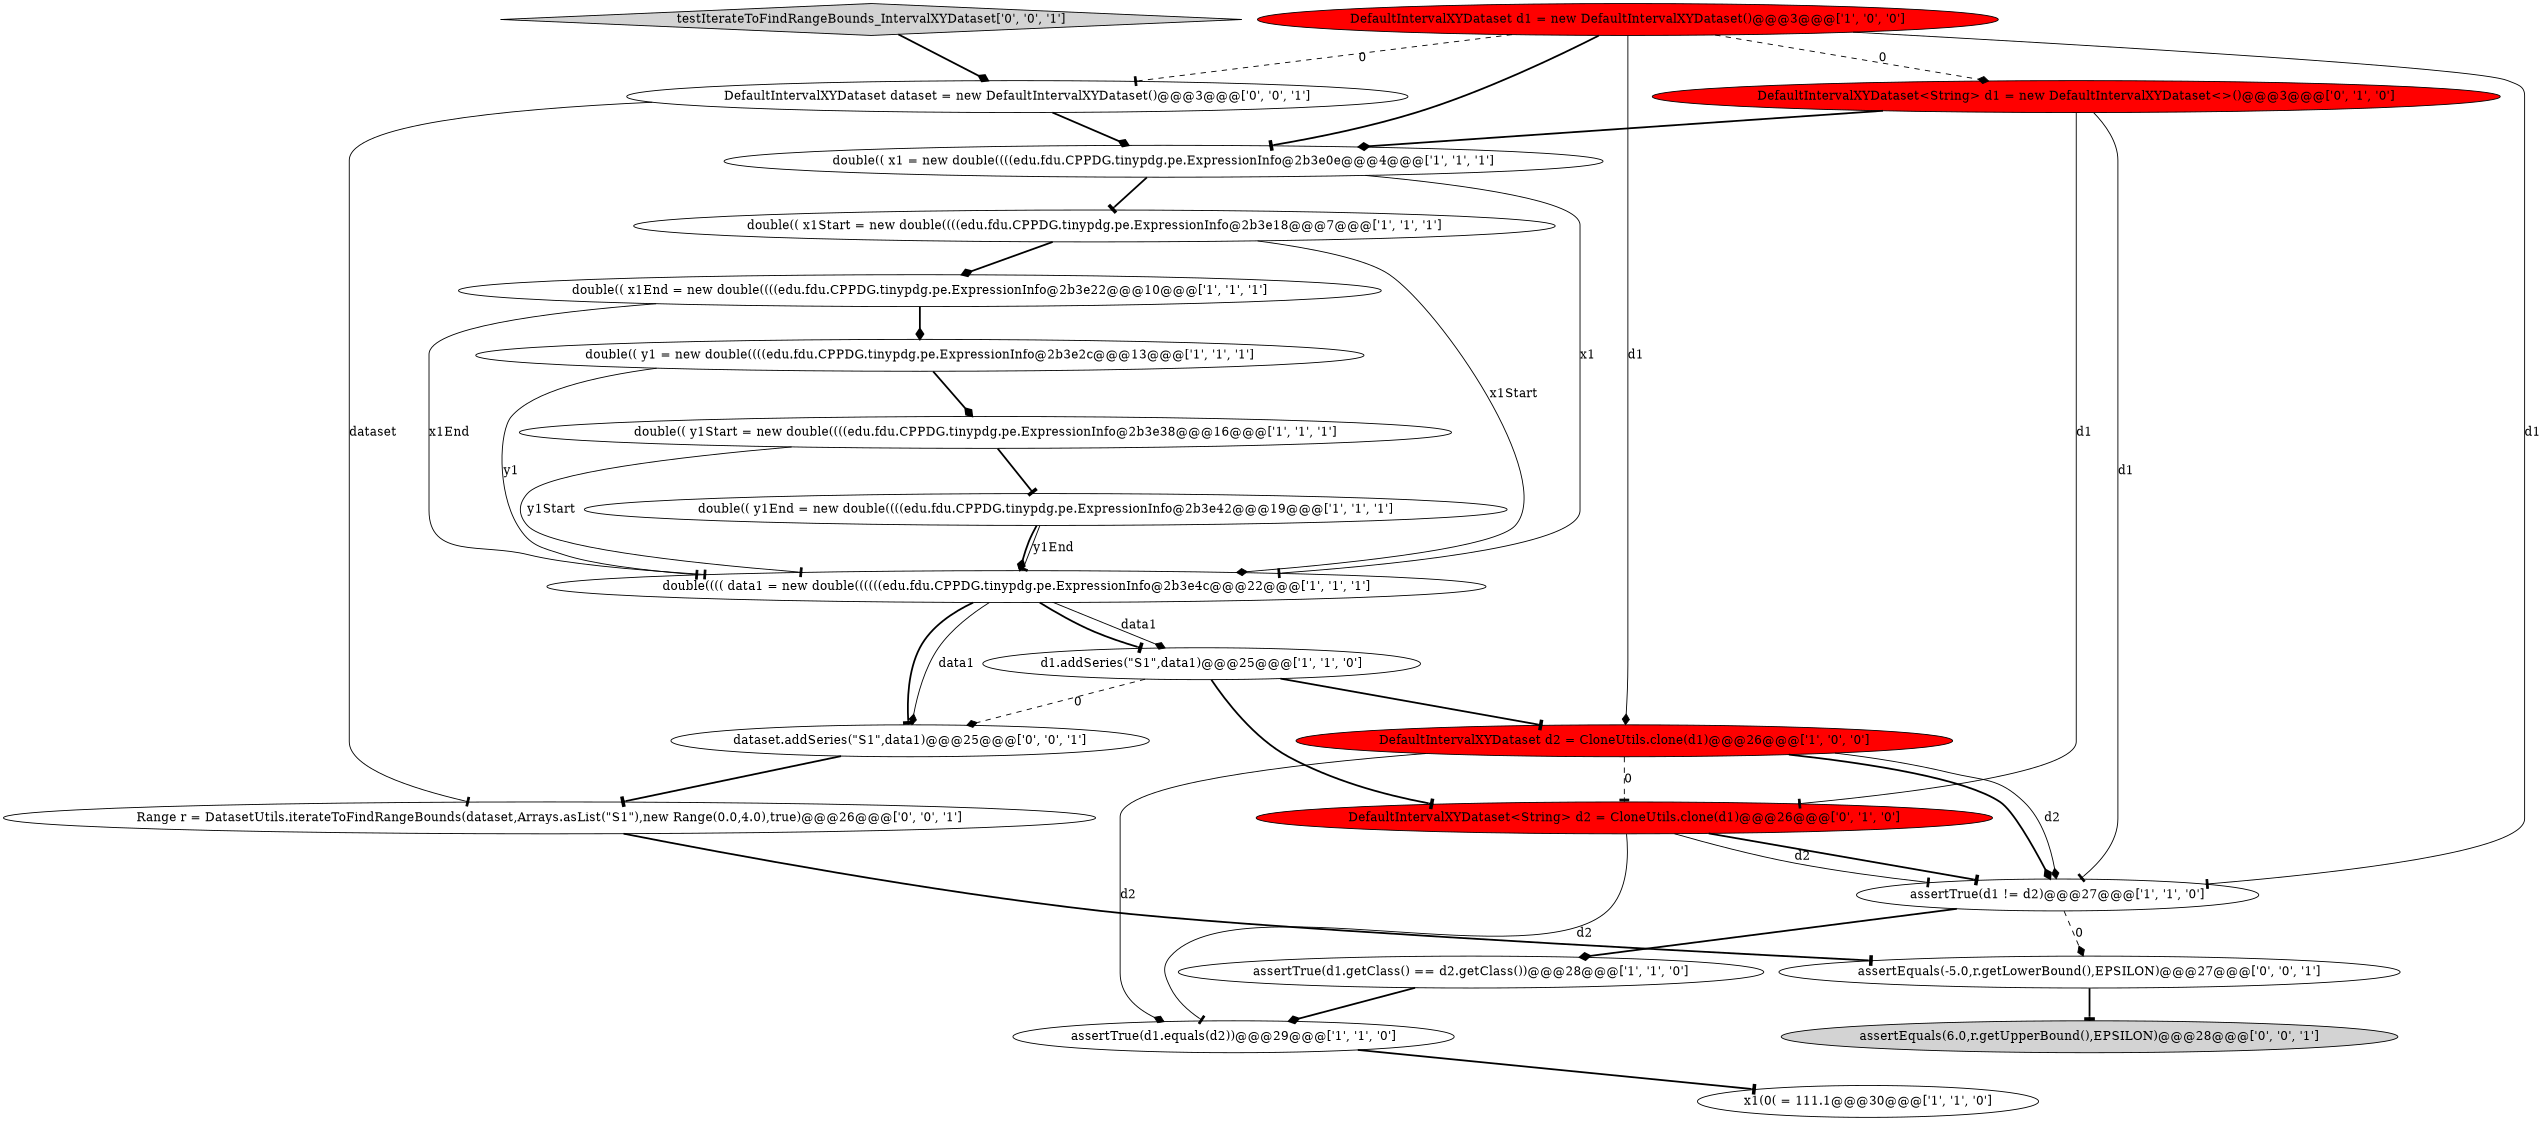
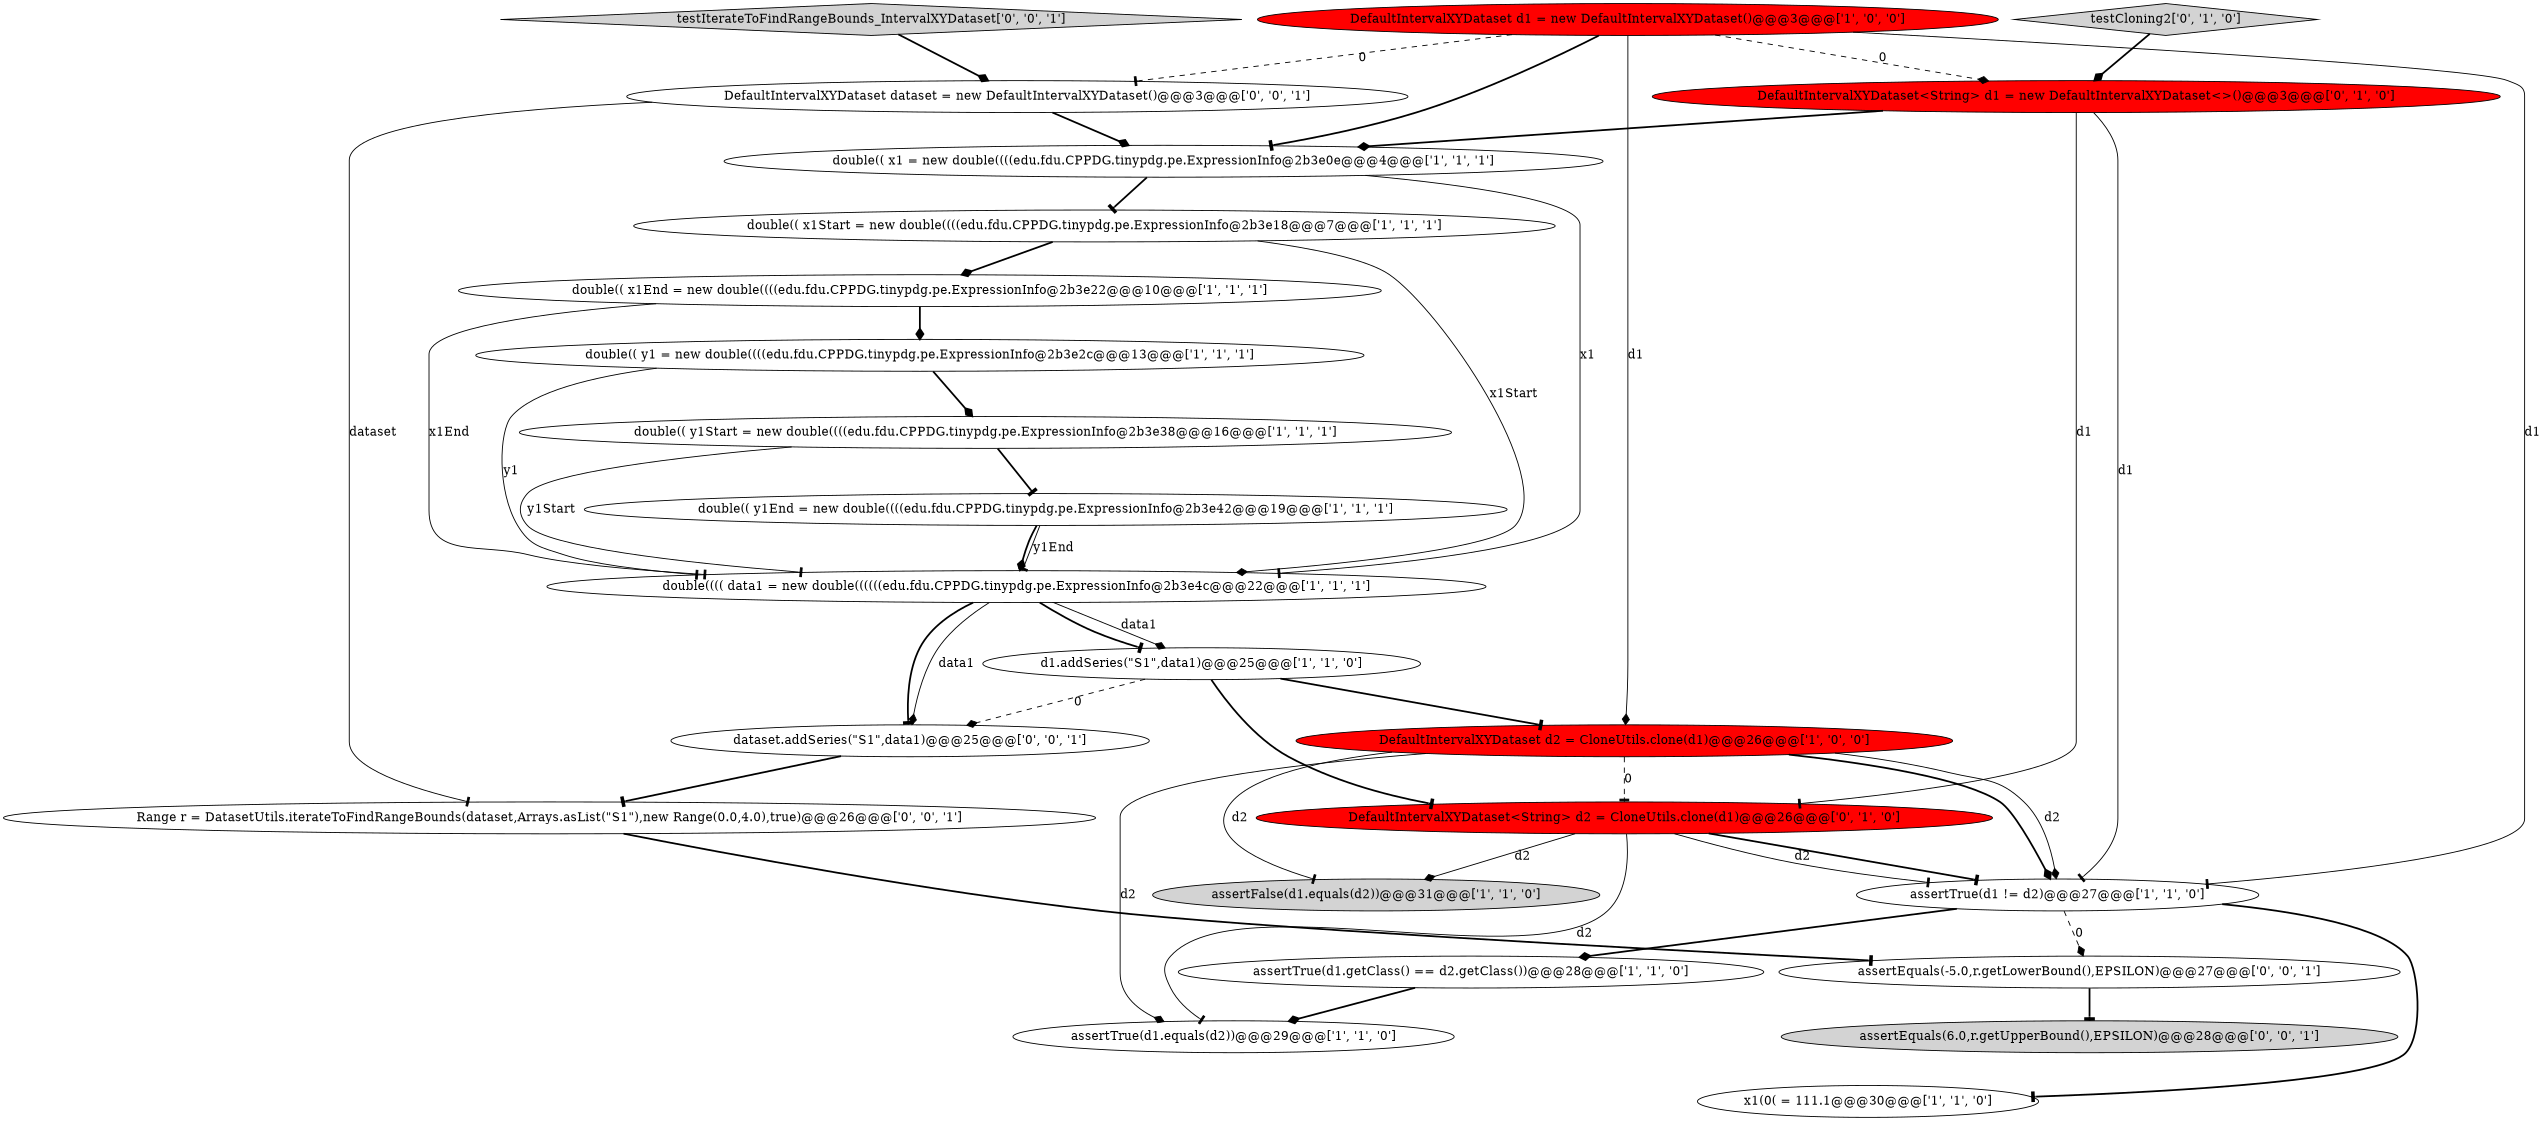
none -> (2166, 19)
none -> (1376, 895)
(1555, 1069) -> (2370, 1067)
